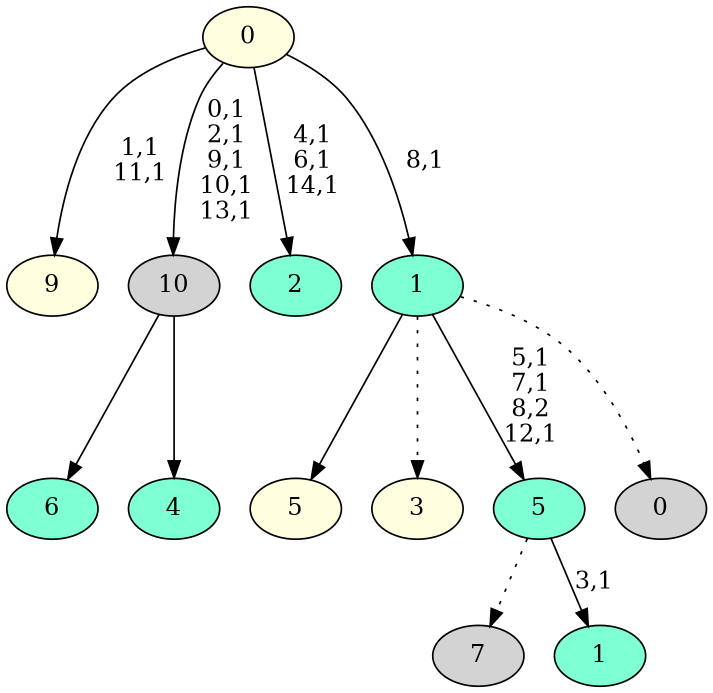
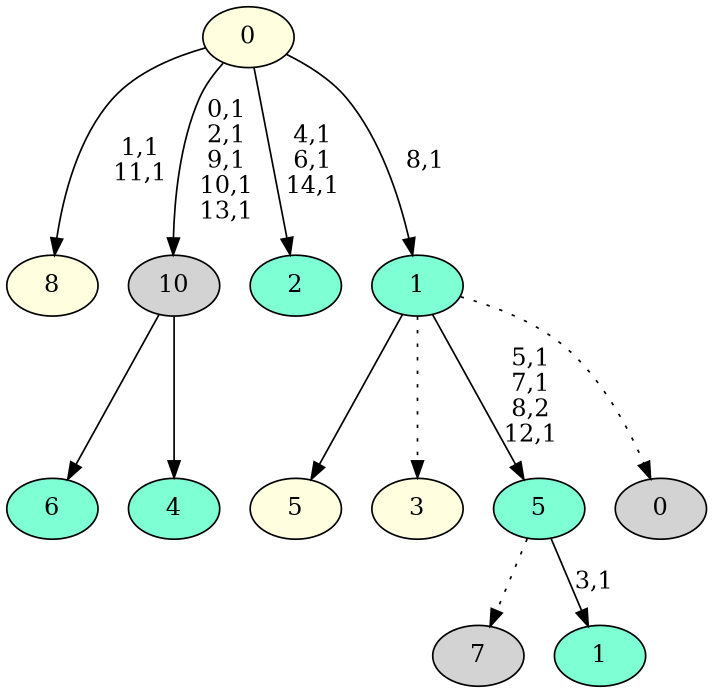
(52, 286) -> (52, 286)
